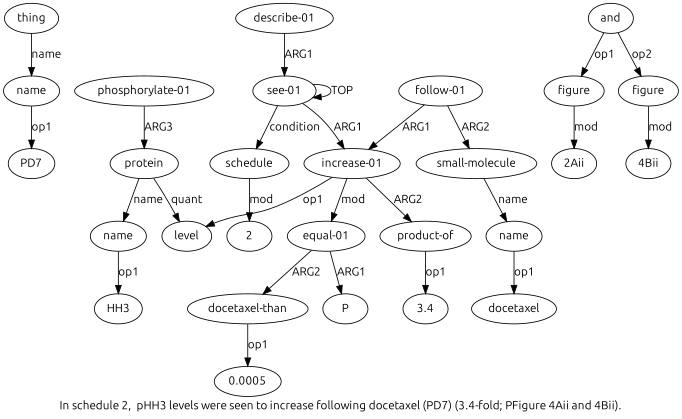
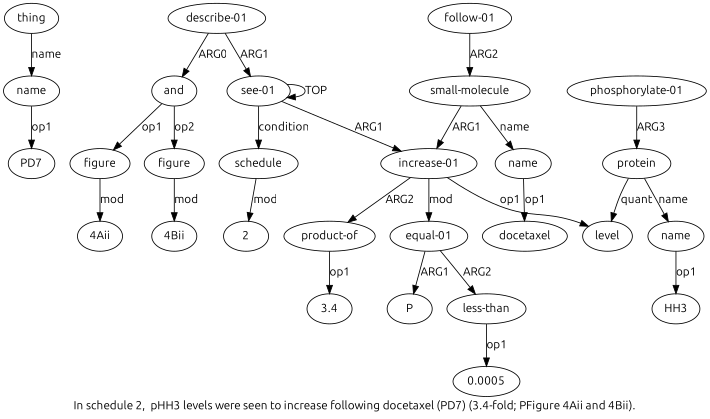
none -> (198, 51)
(400, 124) -> (451, 123)
(574, 164) -> (100, 236)
(248, 309) -> (486, 309)
